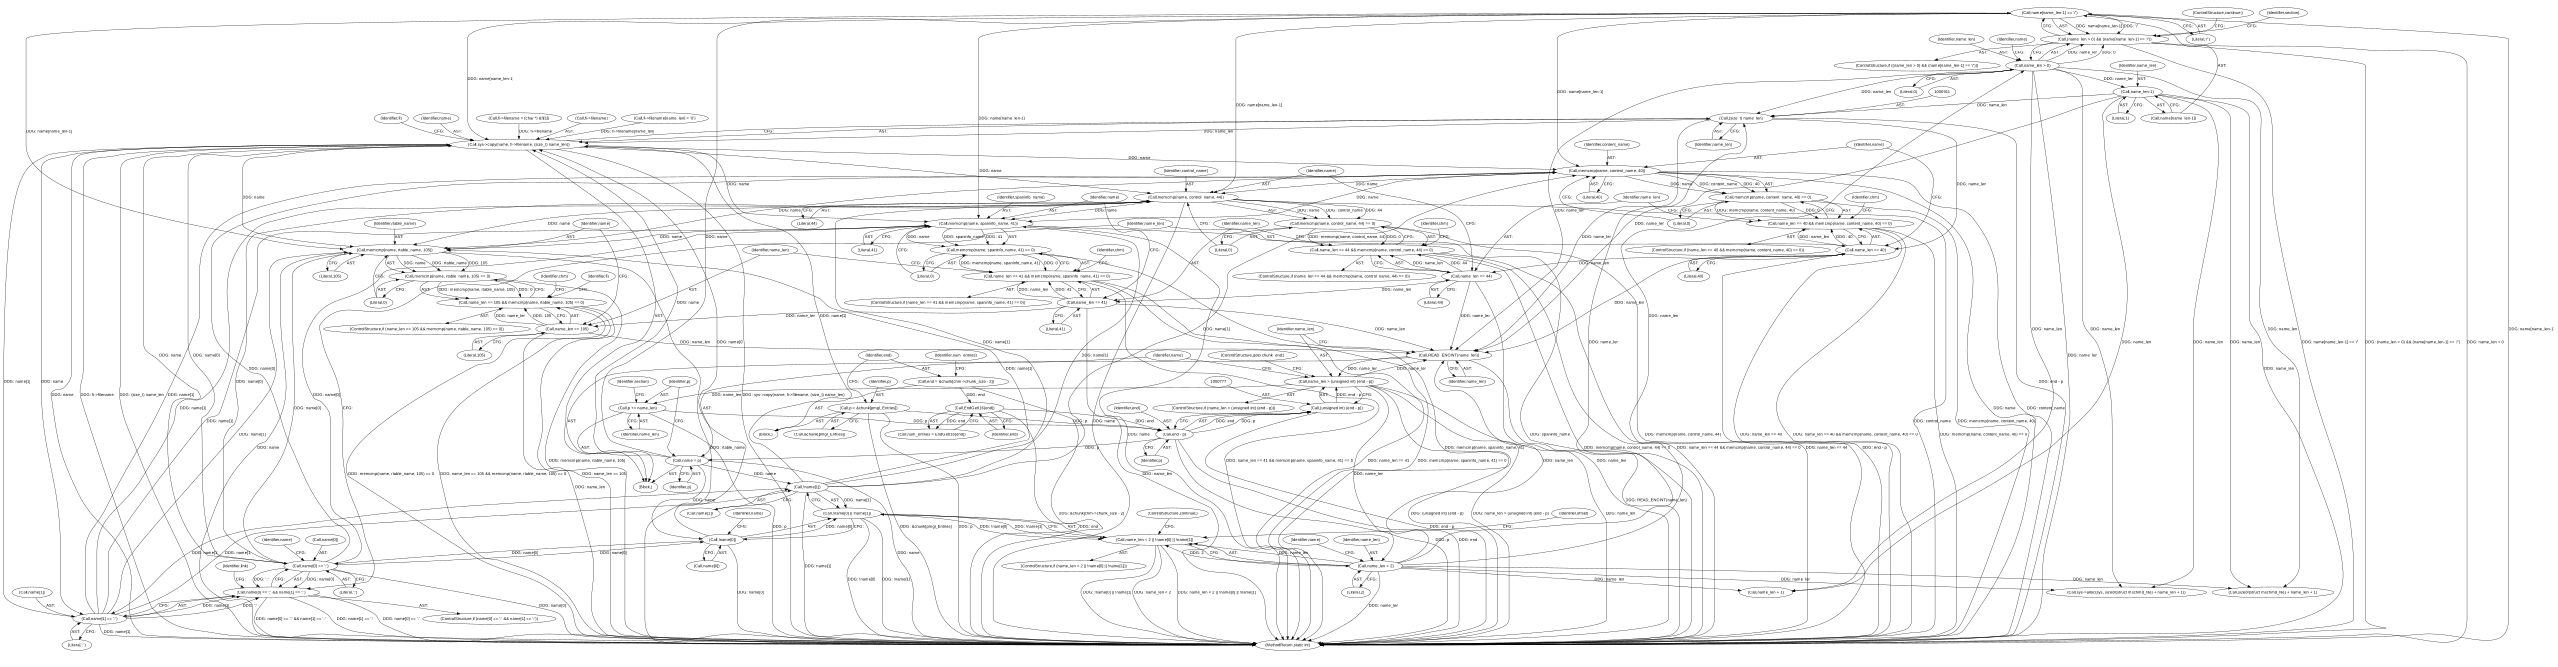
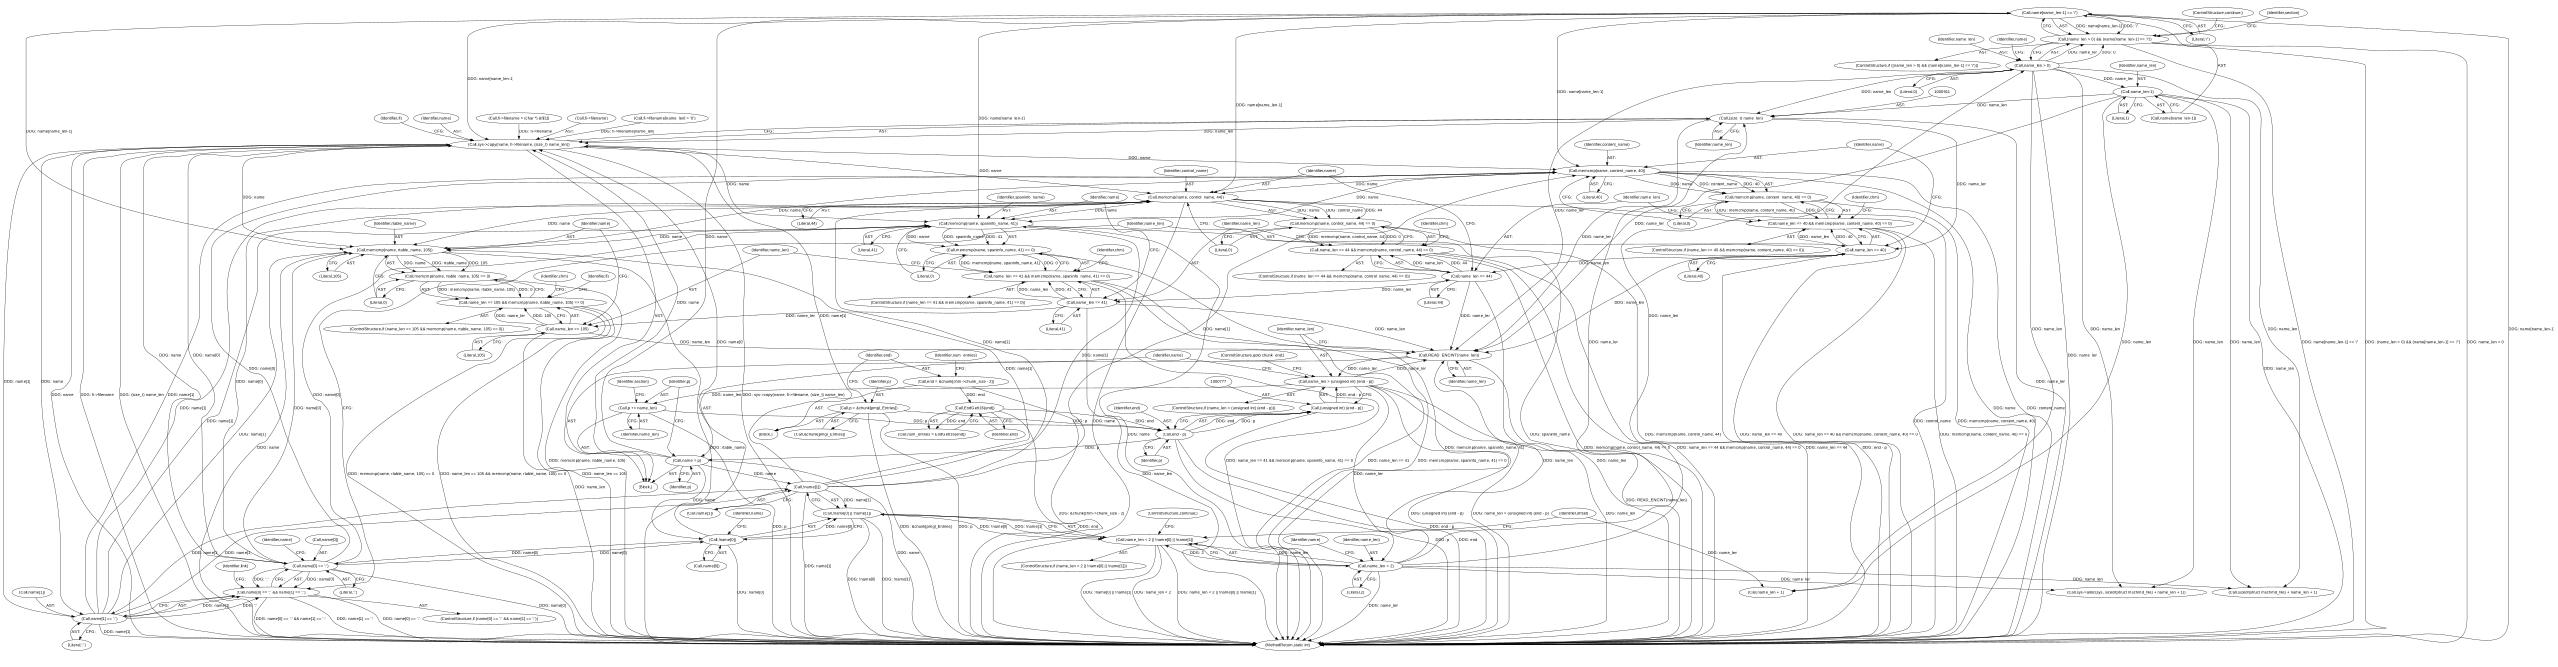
(2051, 382) -> (2051, 382)
(1569, 579) -> (1678, 545)
